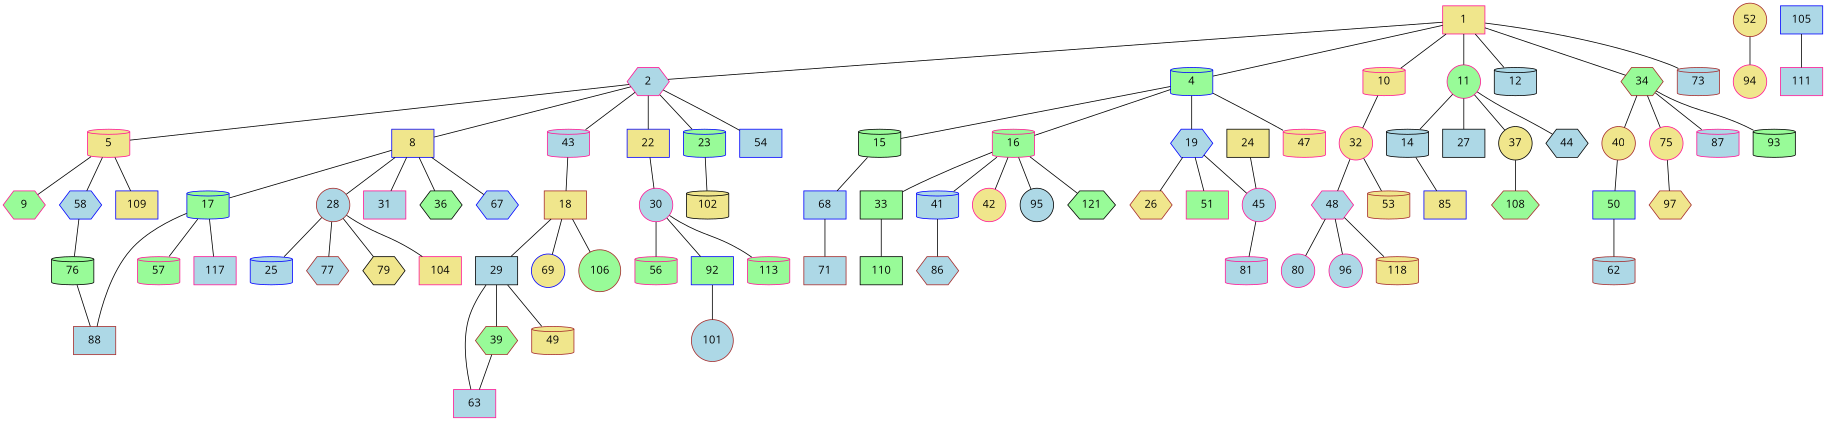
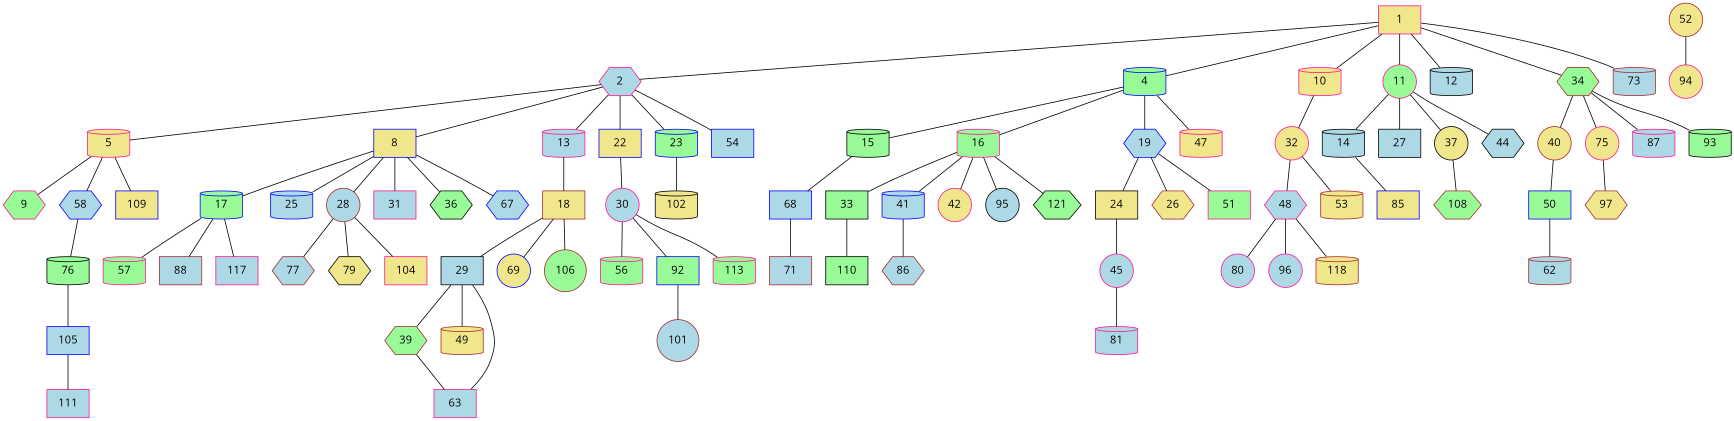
(568, 143) -> (564, 143)
(1225, 174) -> (1131, 174)
(303, 237) -> (343, 174)
(84, 306) -> (68, 306)
